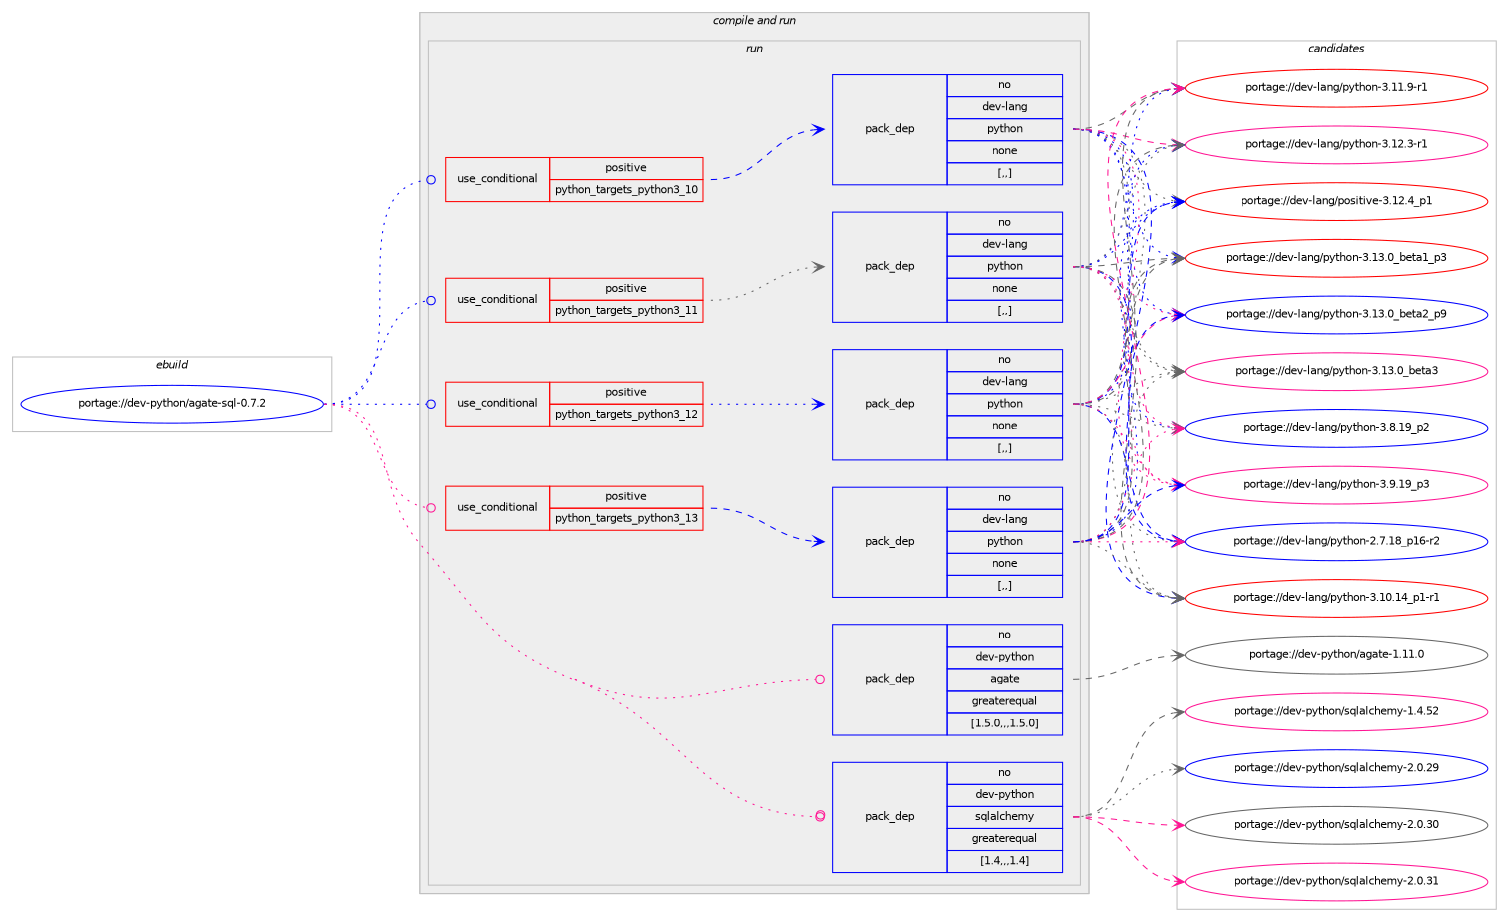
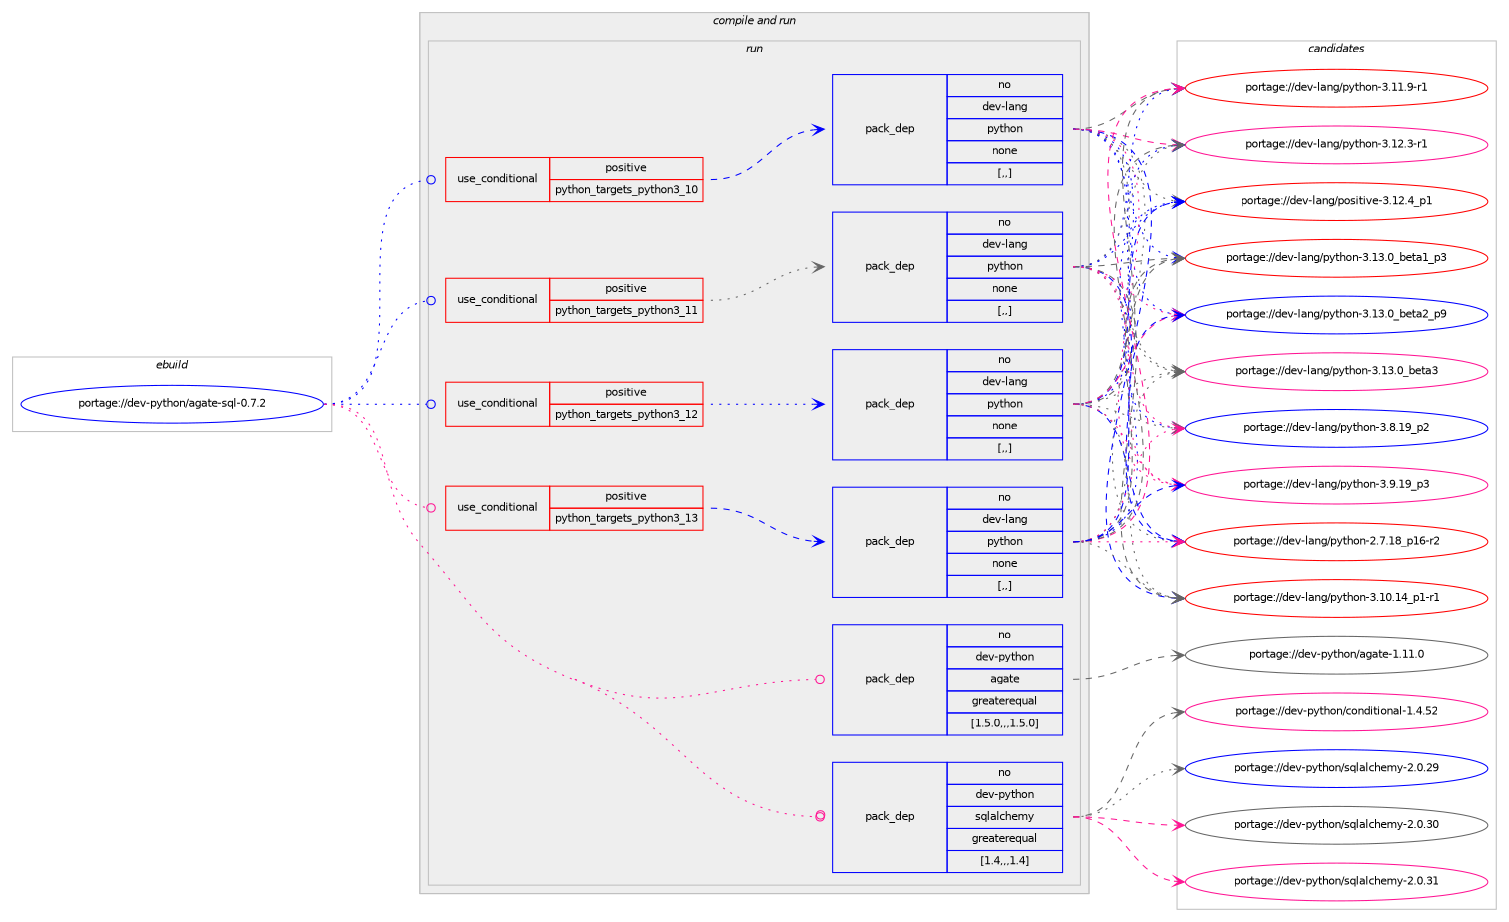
(1337, 542) -> (1337, 542)
(1337, 712) -> (1337, 712)
